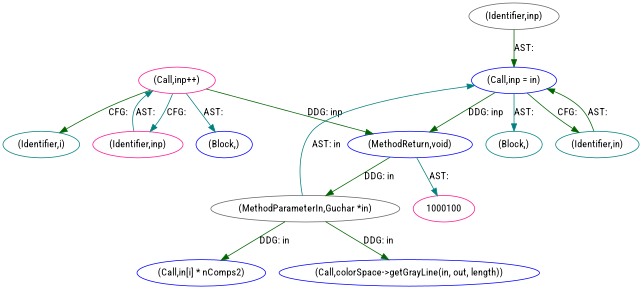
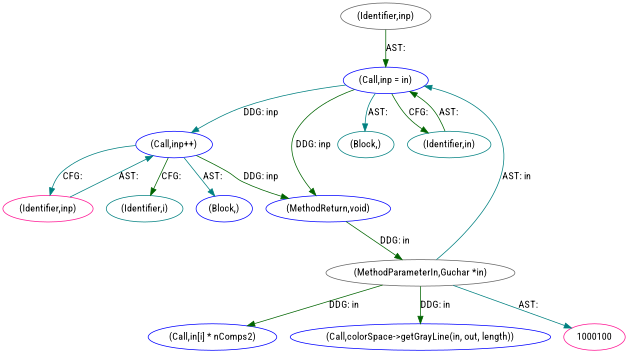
(177, 80) -> (174, 145)
none -> (269, 99)
(425, 174) -> (509, 305)
